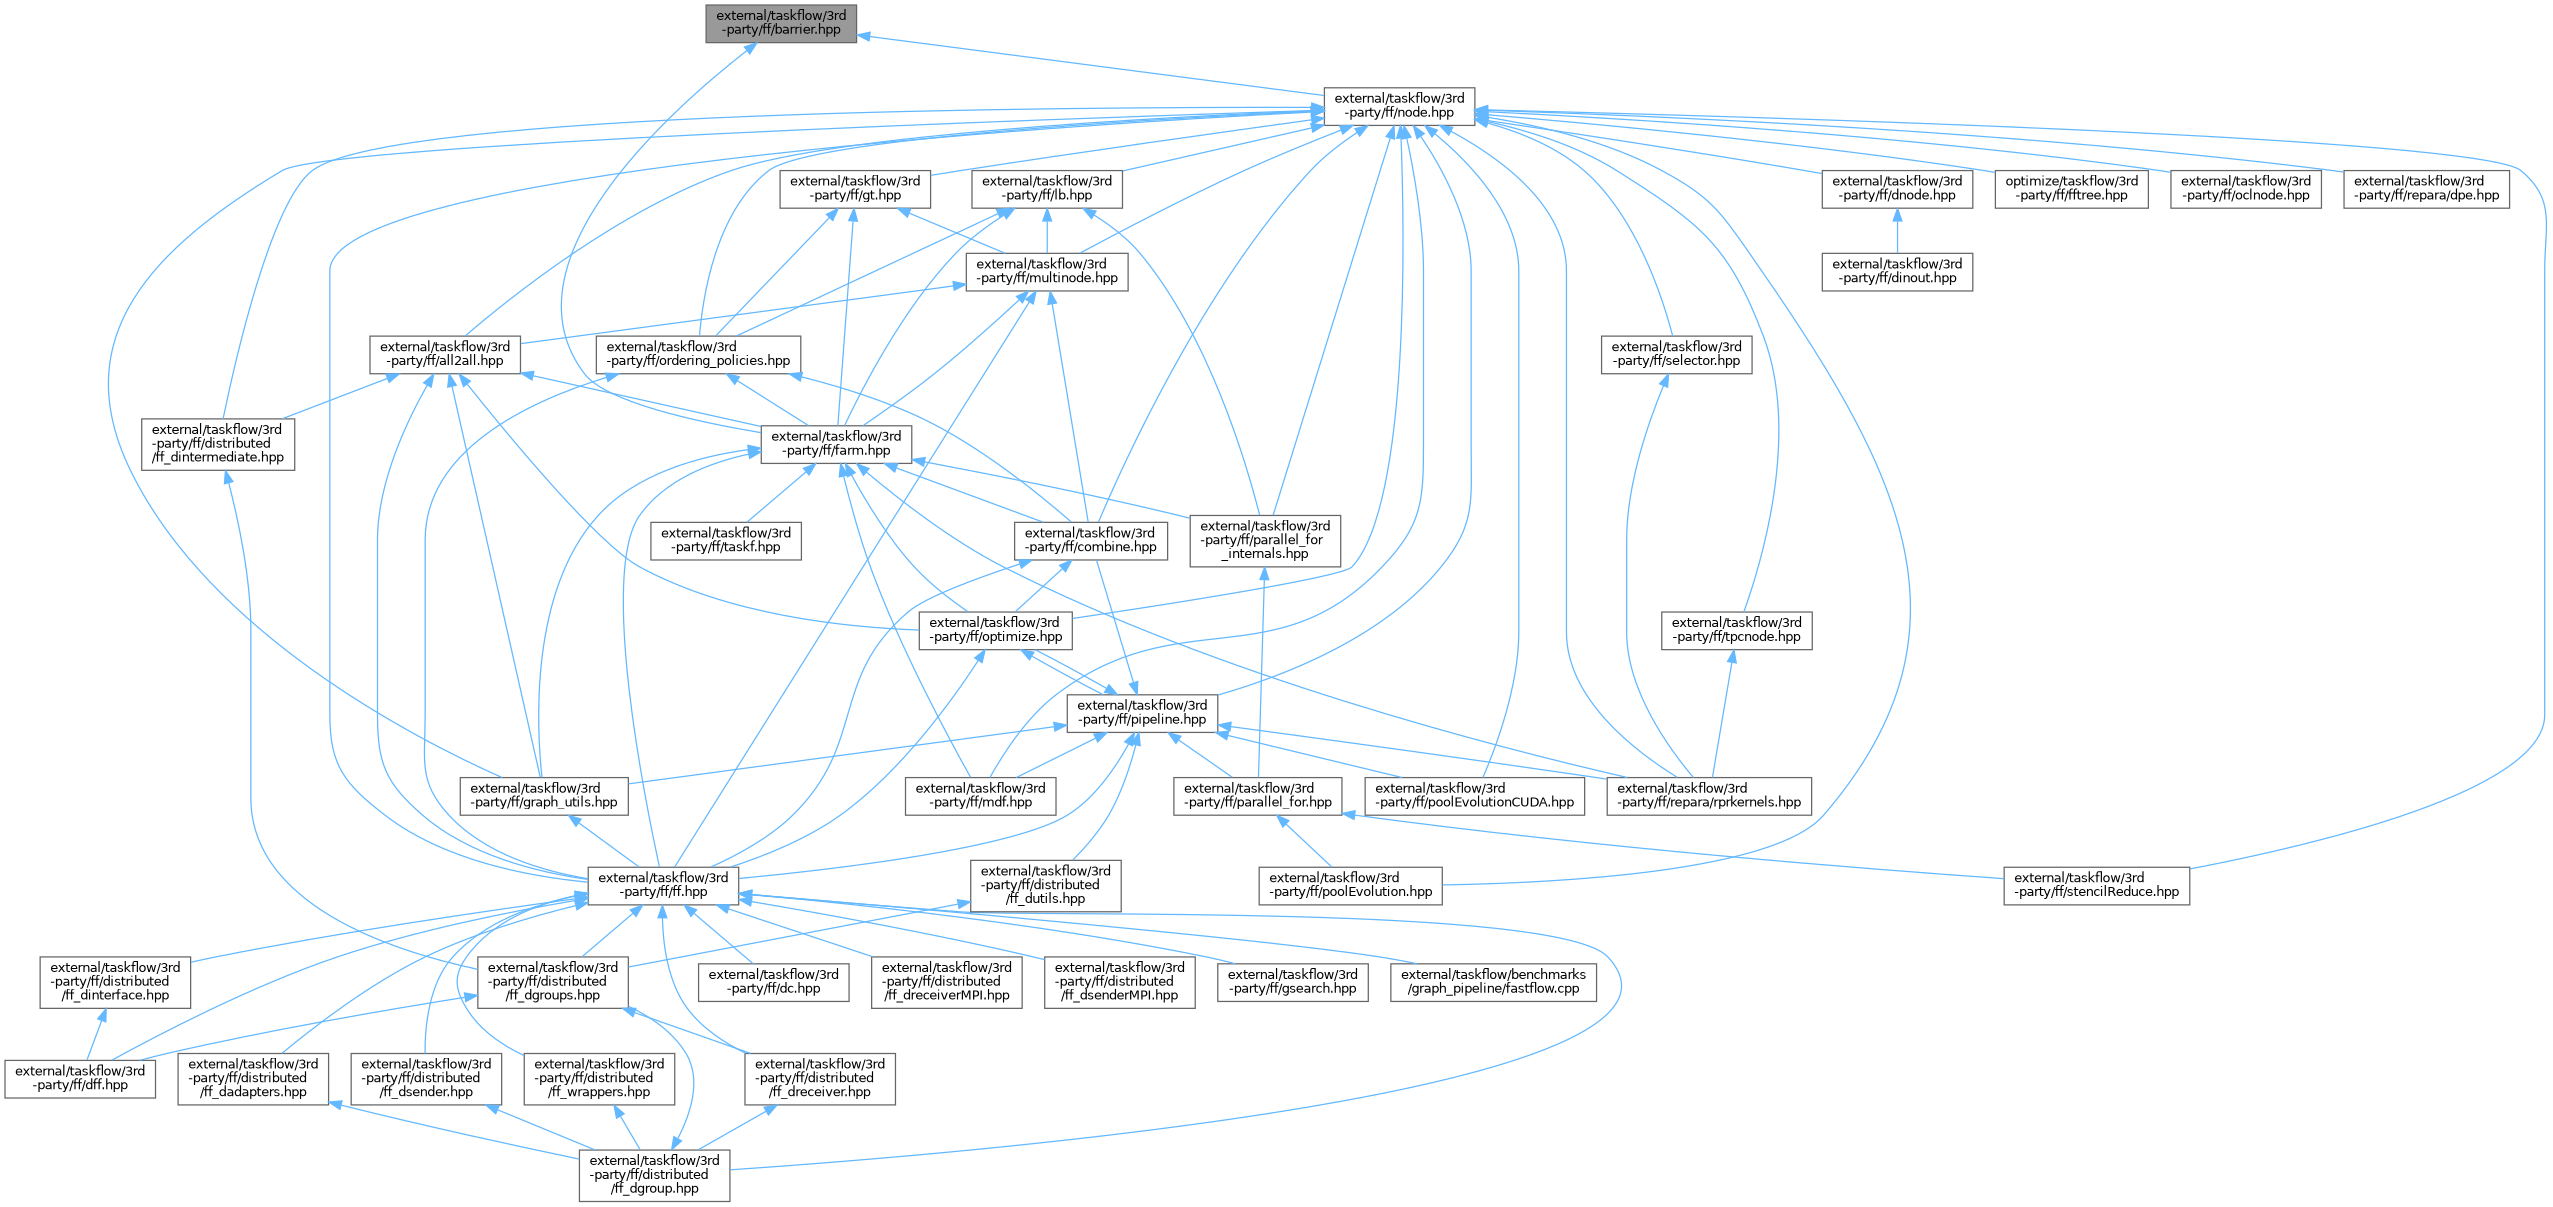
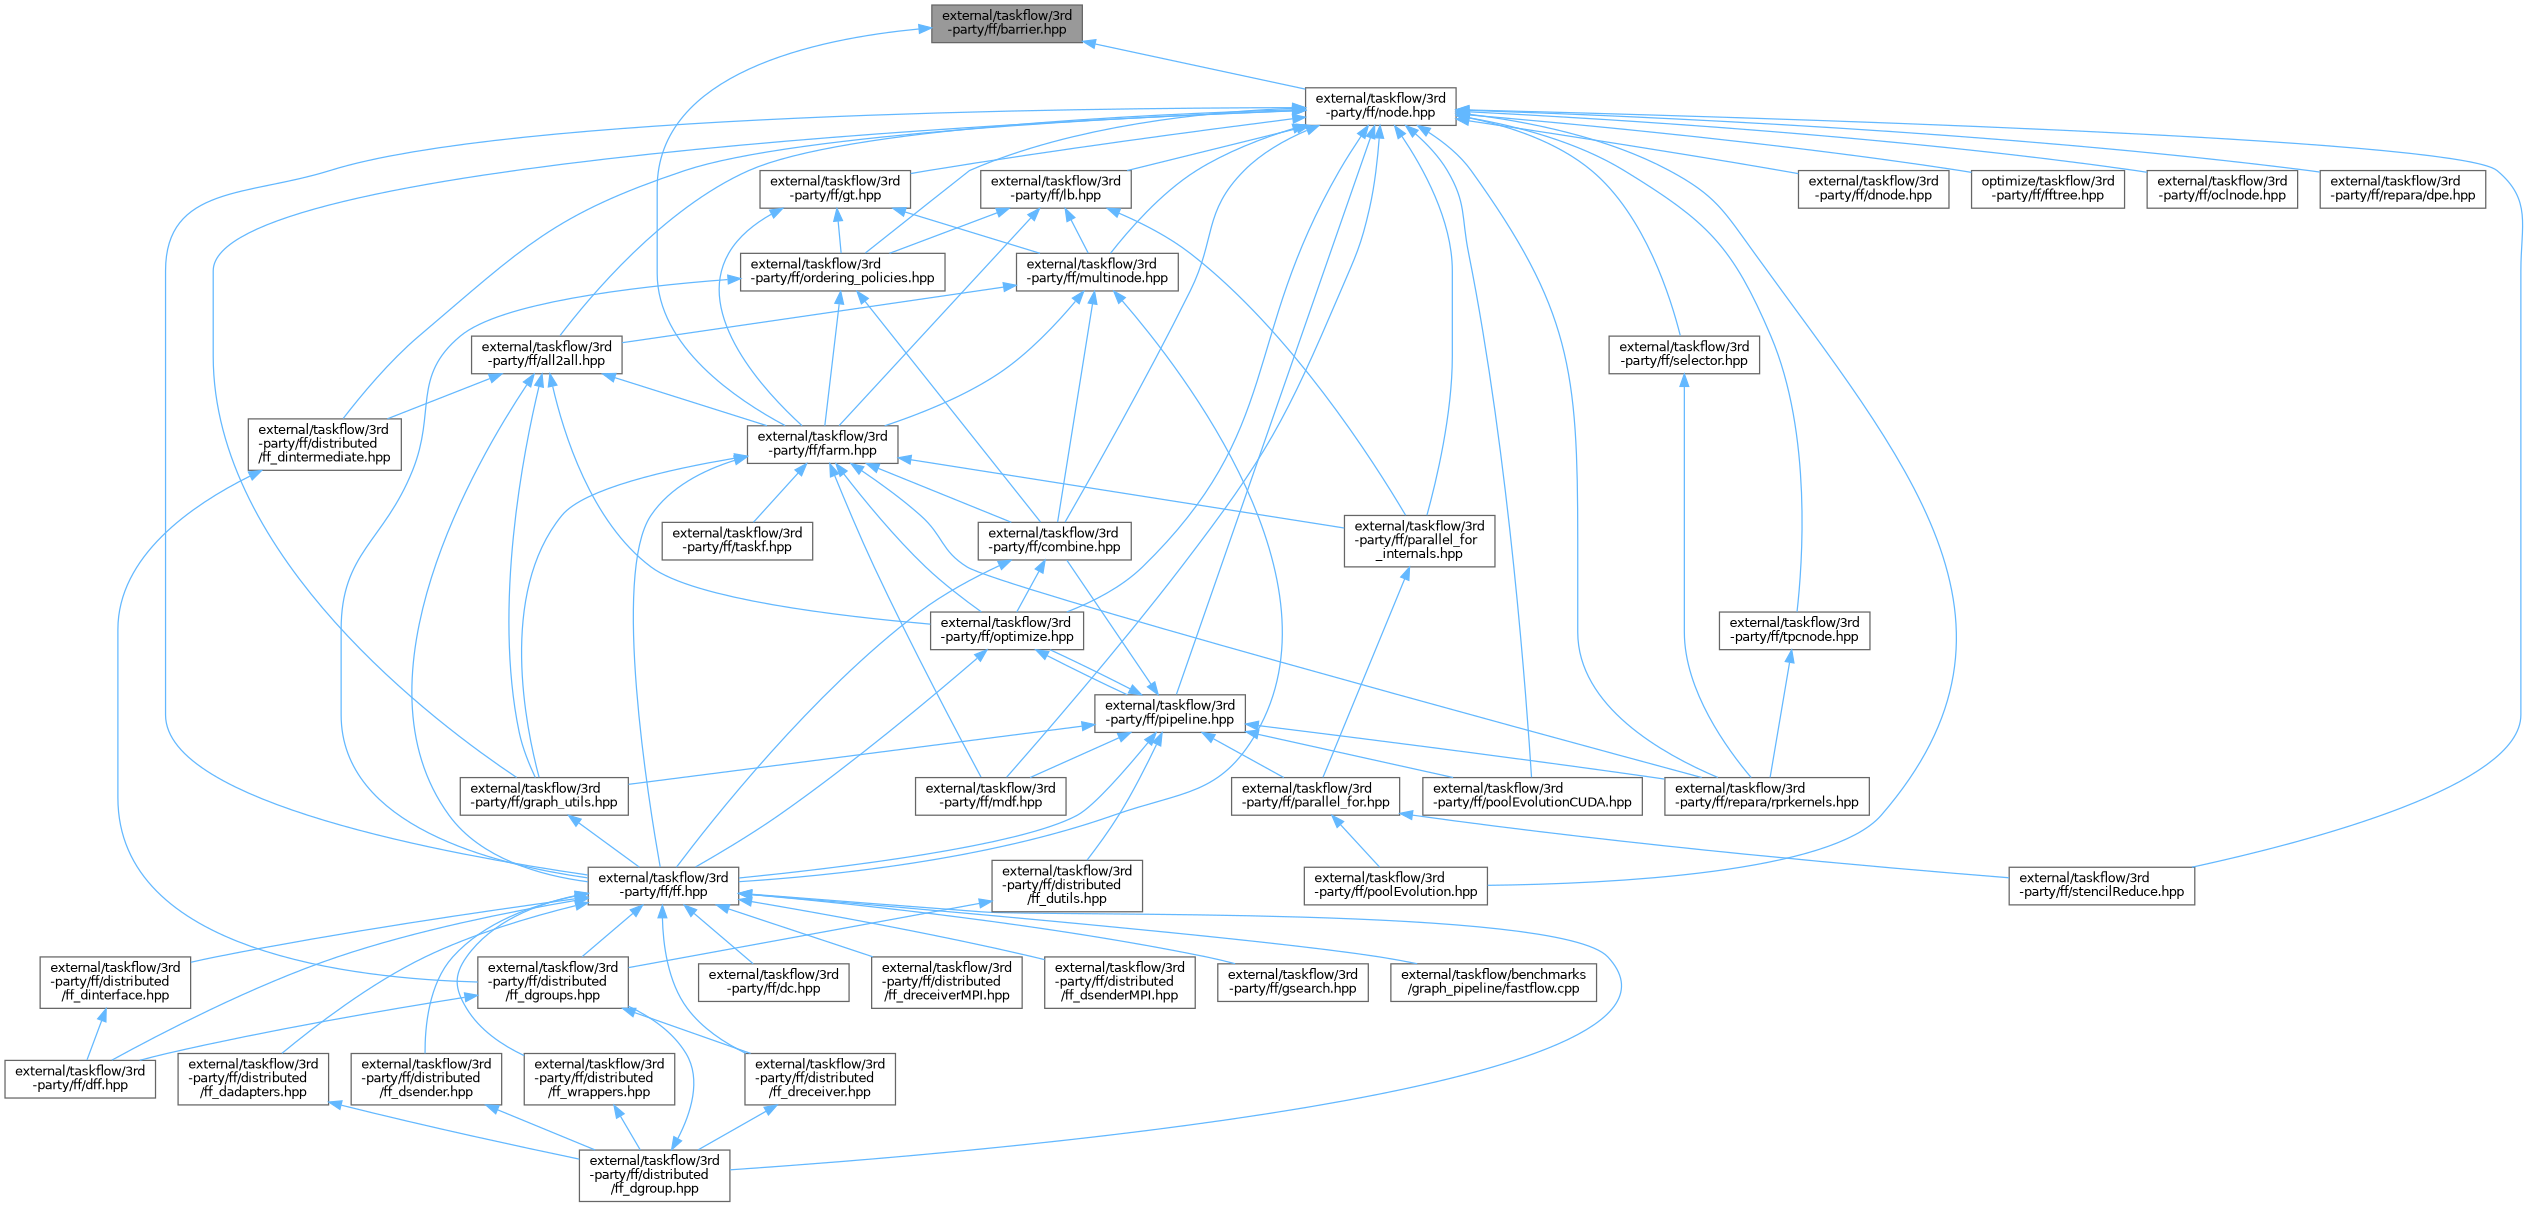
(1898, 272) -> none
